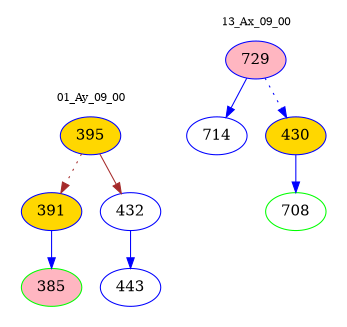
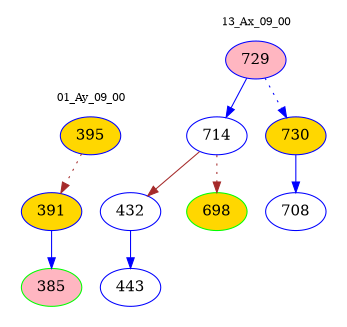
(296, 136) -> (296, 136)
(108, 169) -> (185, 164)
none -> (217, 212)
(296, 212) -> (296, 212)
